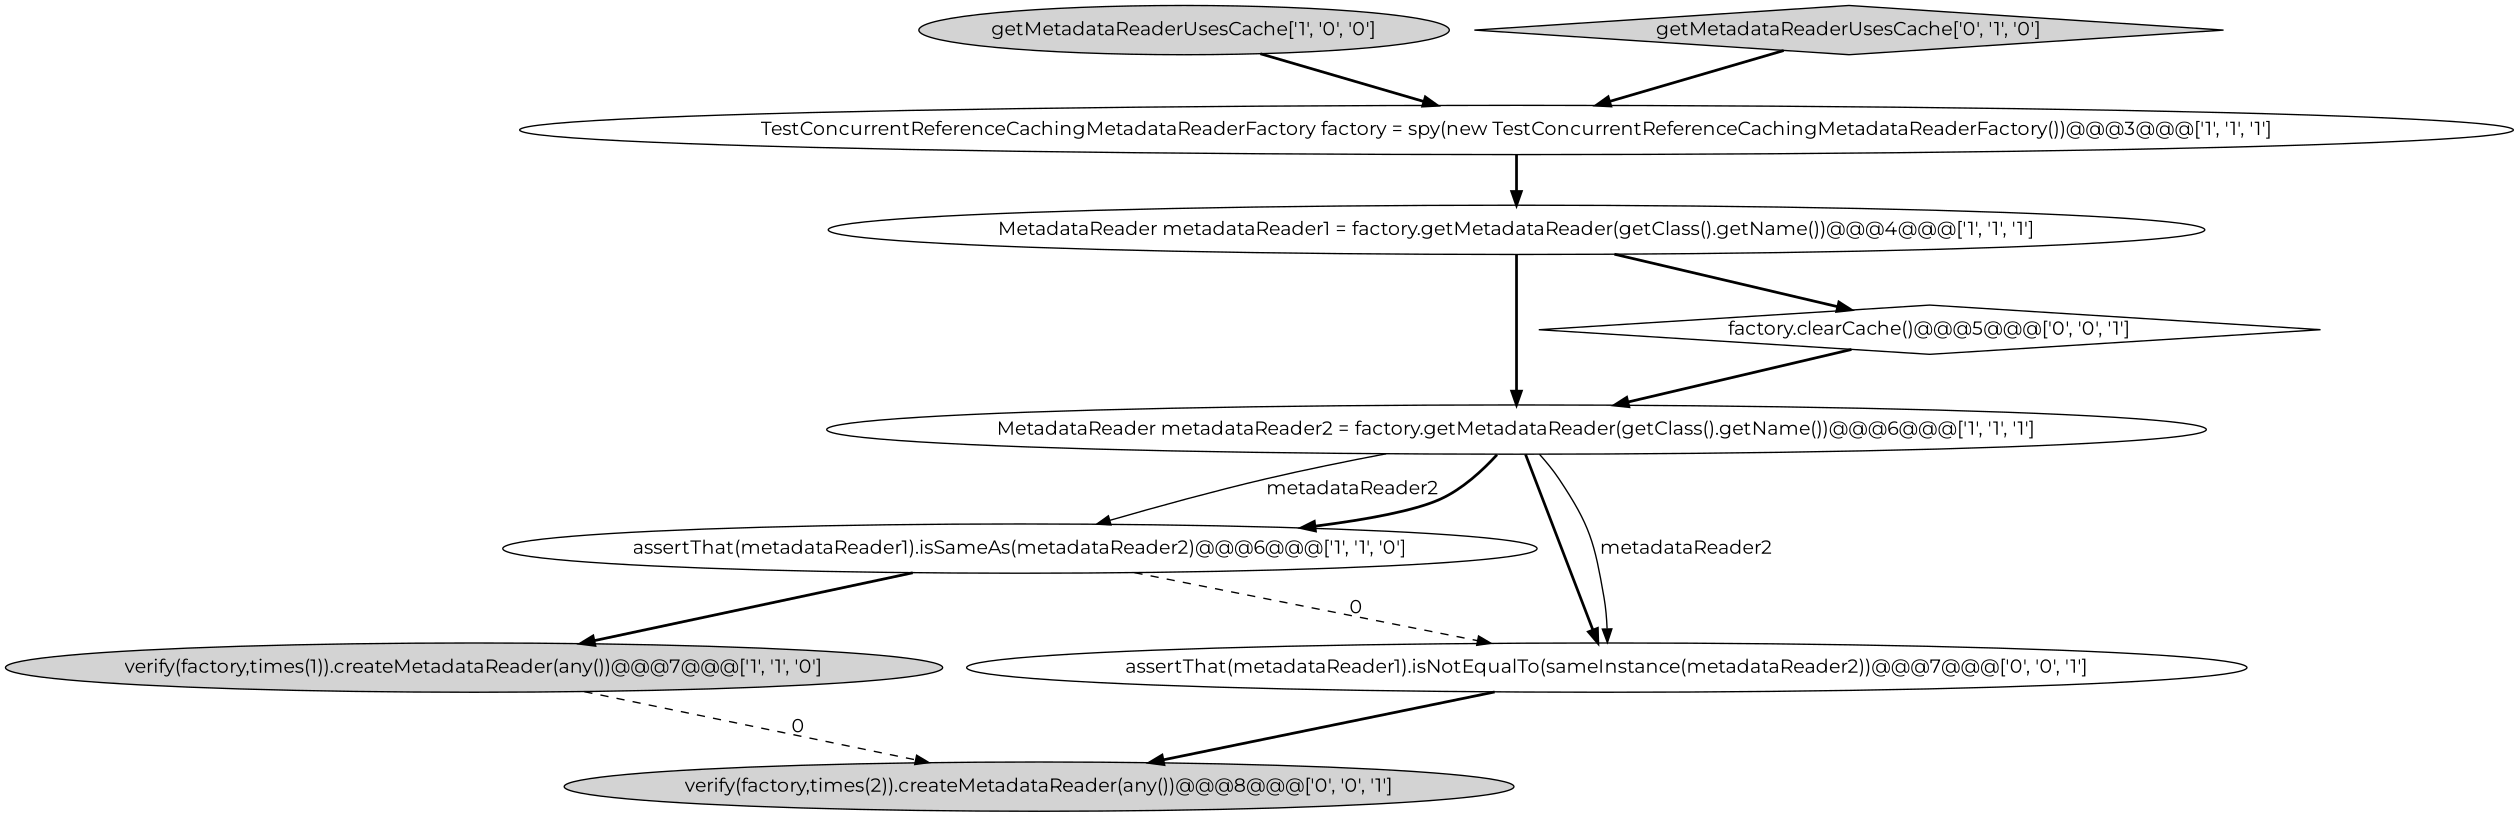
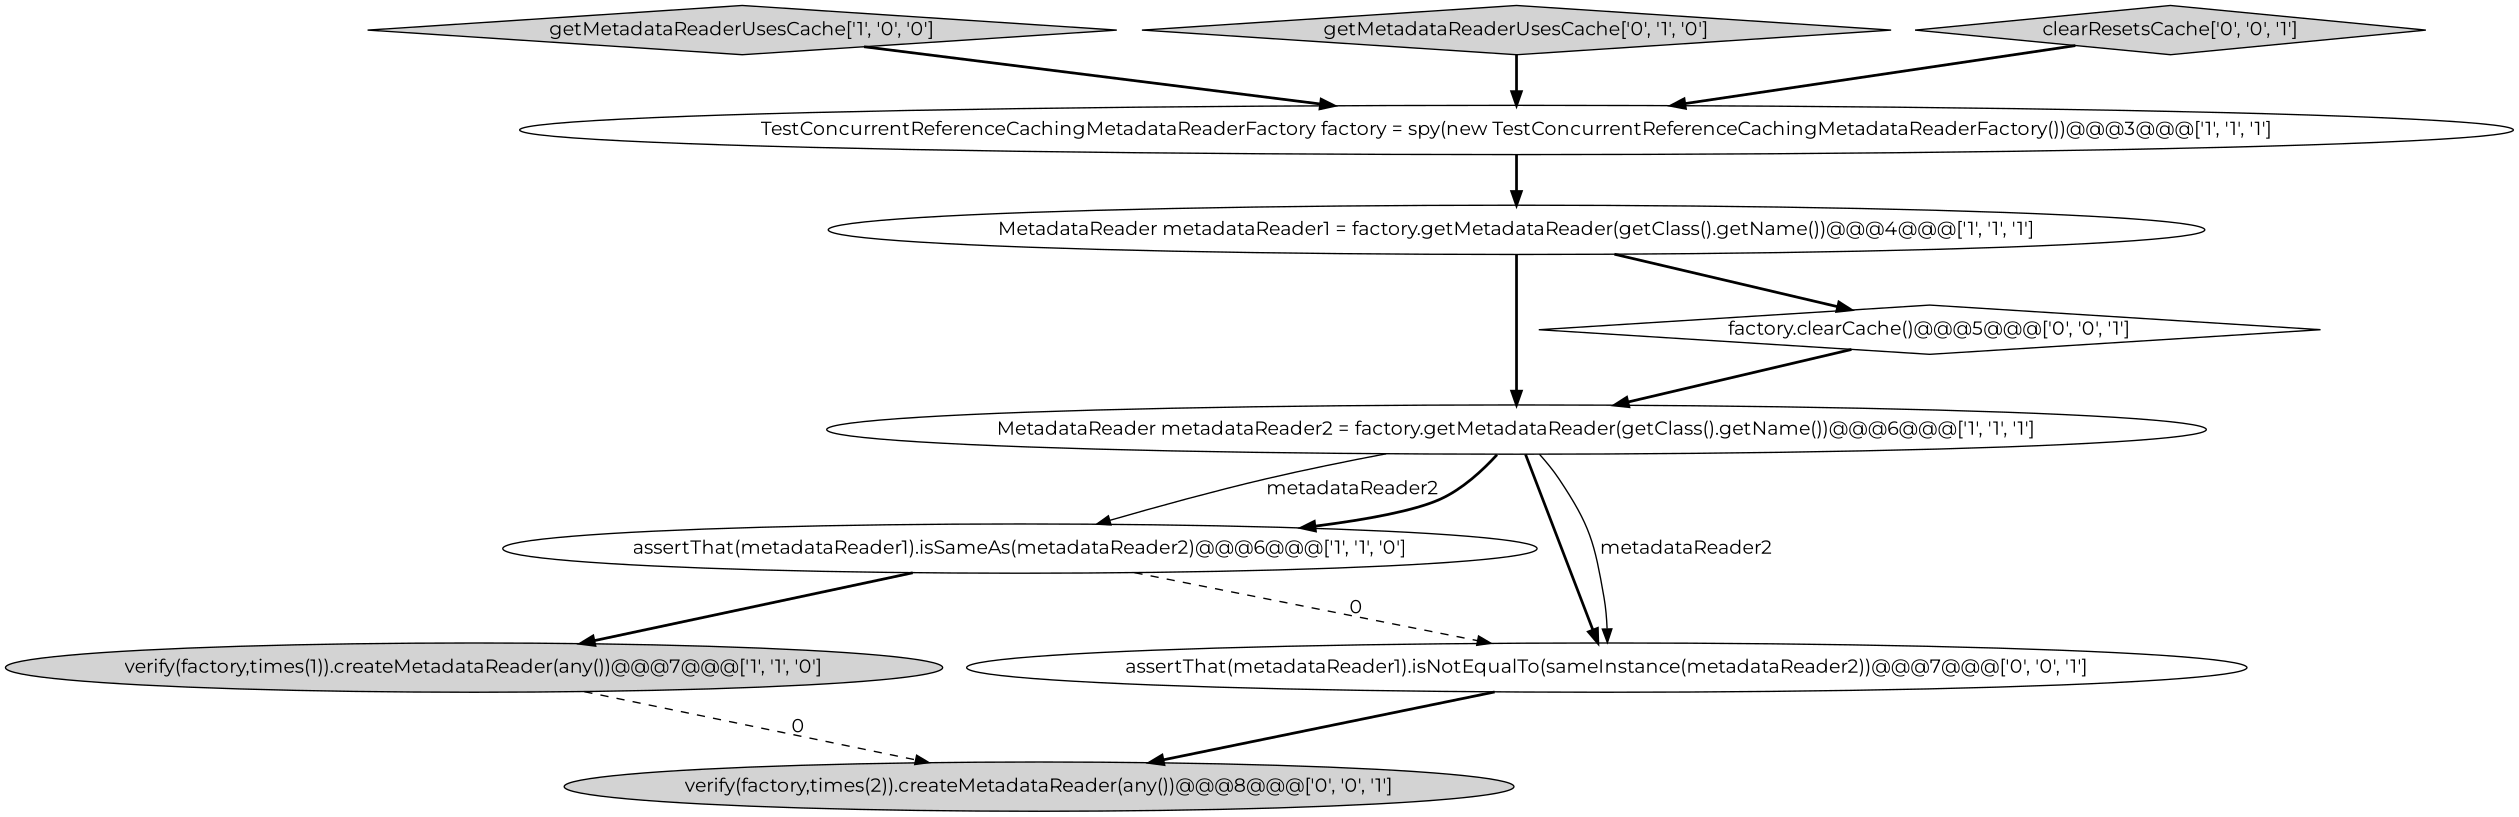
(1184, 30) -> (742, 30)
none -> (2170, 30)
